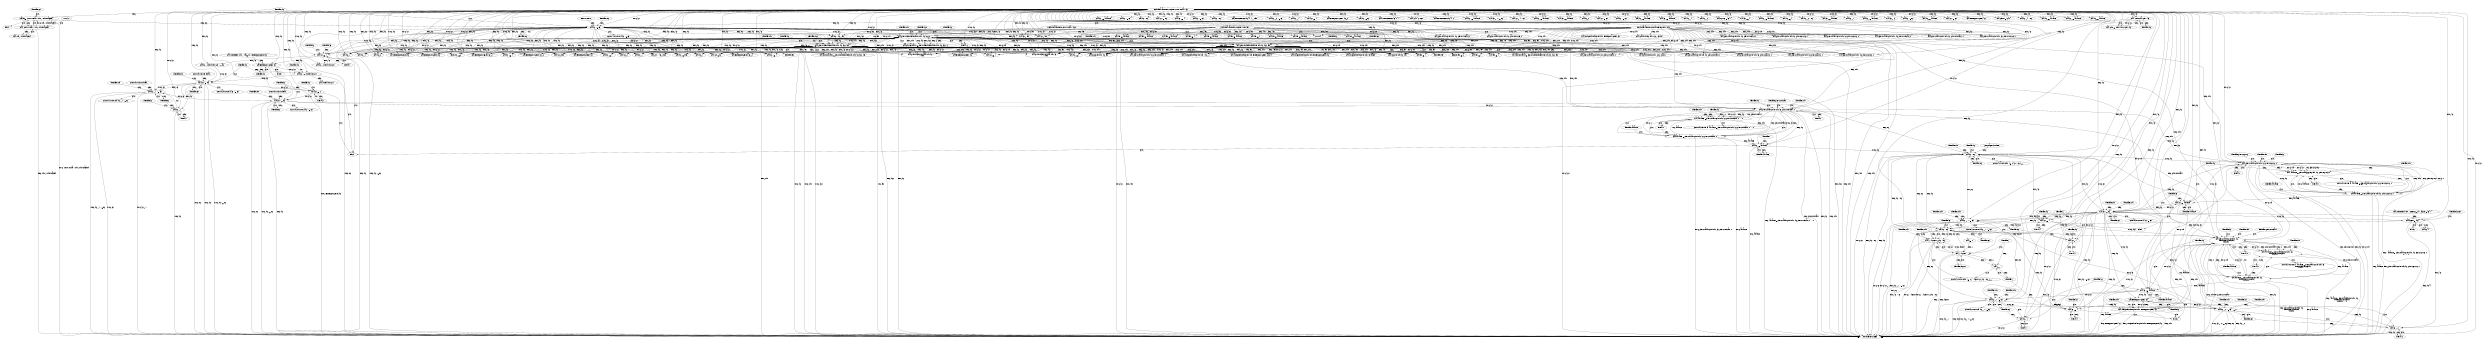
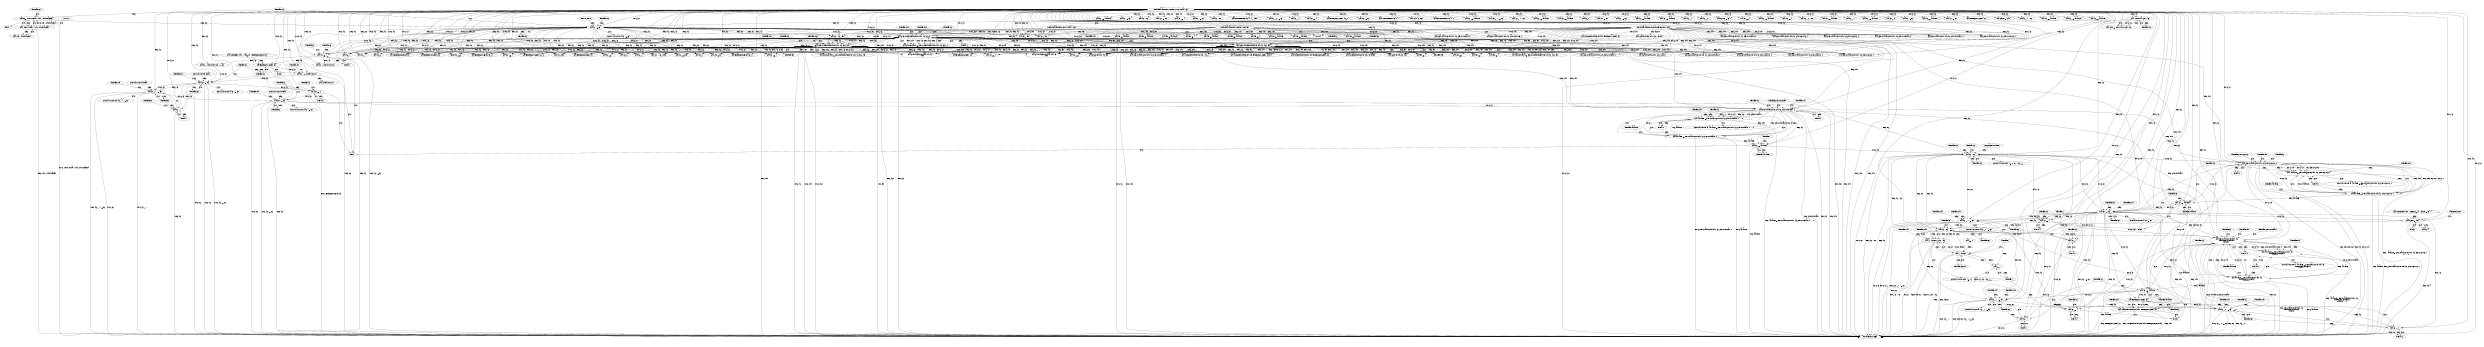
(1017, 12) -> (1035, 11)
(1655, 32) -> (1655, 32)
(1458, 55) -> (1458, 55)
